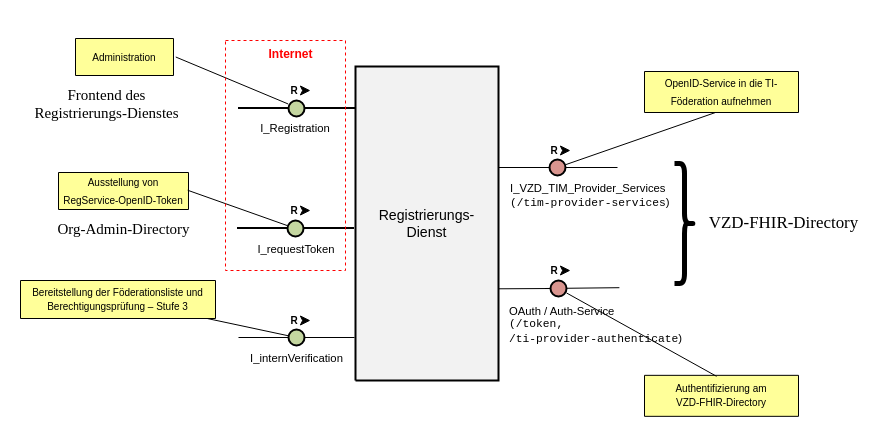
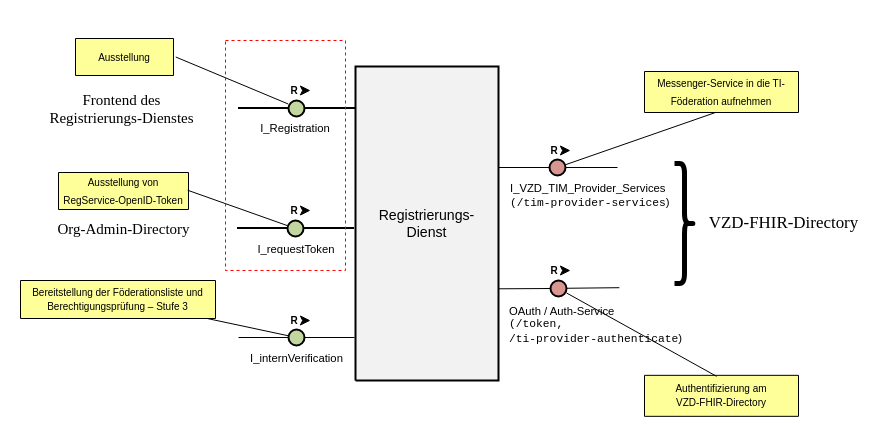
(291, 55) -> none
(125, 58) -> (125, 58)
(722, 93) -> (722, 93)
(107, 104) -> (122, 109)
